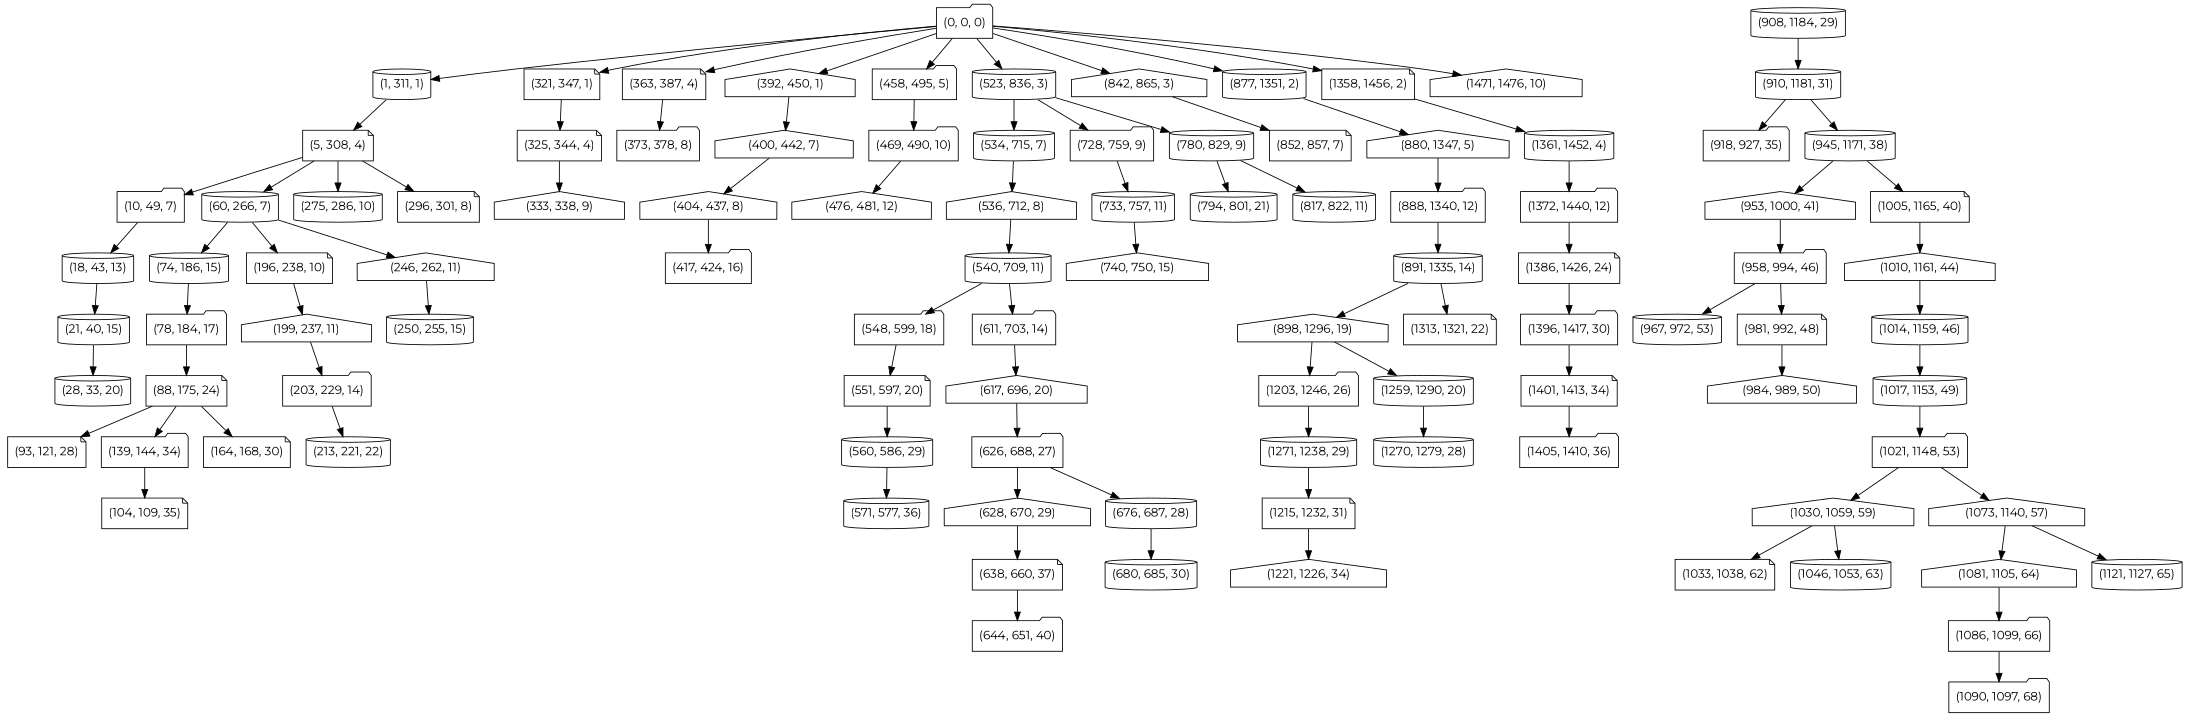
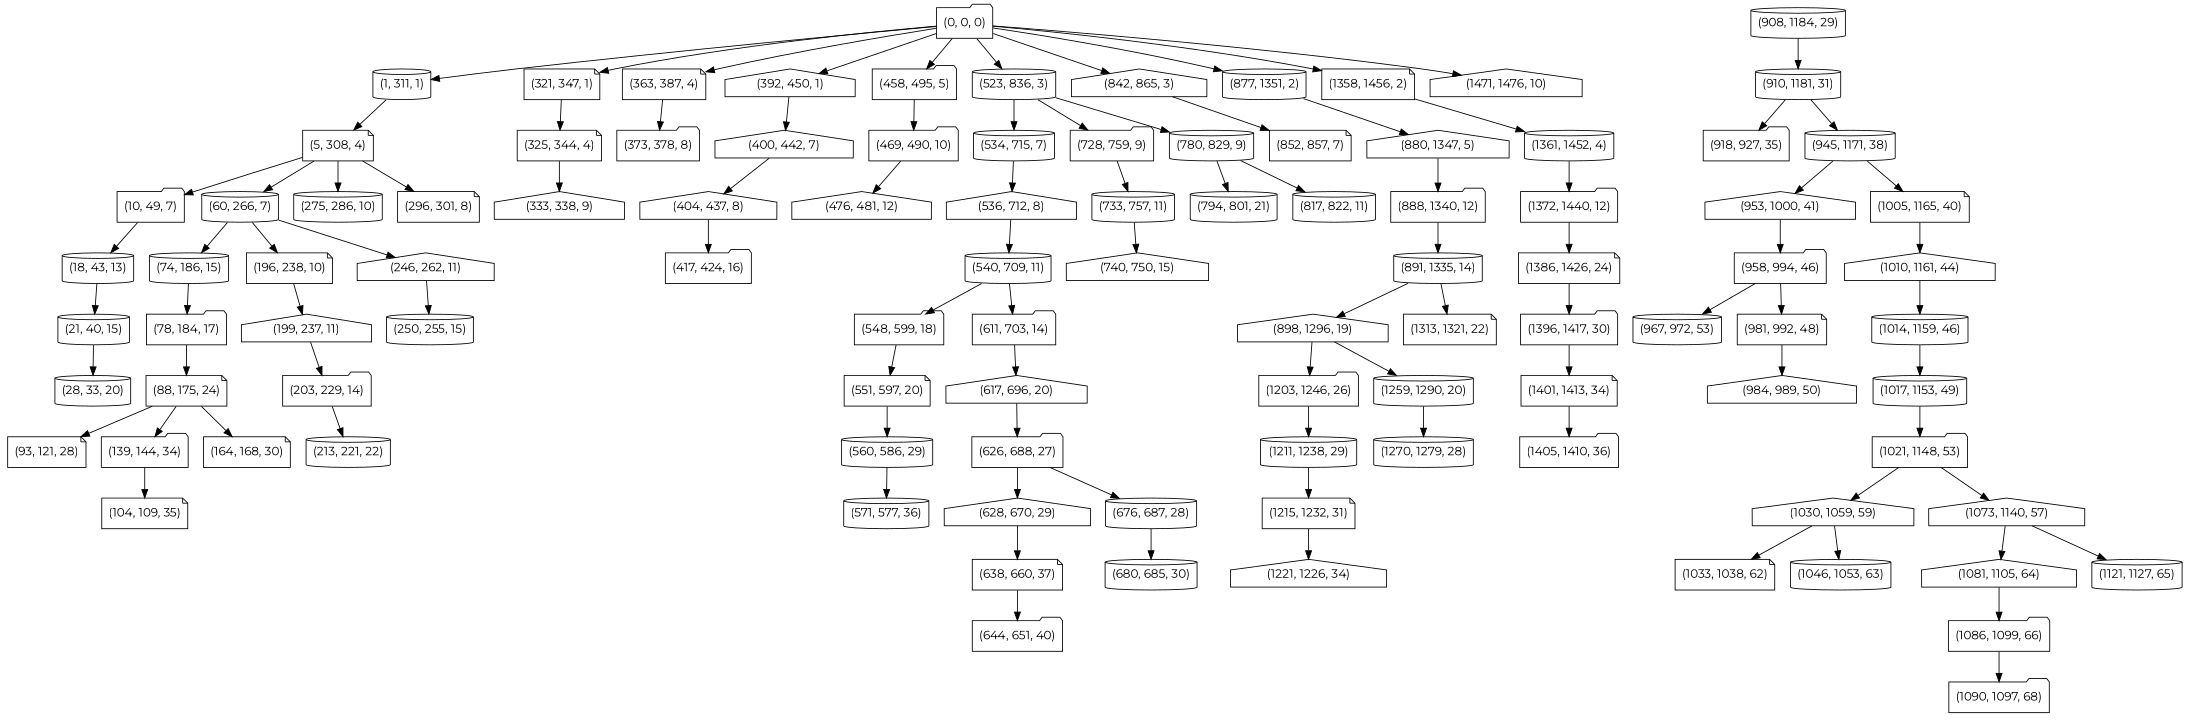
(1309, 452) -> (1309, 452)
